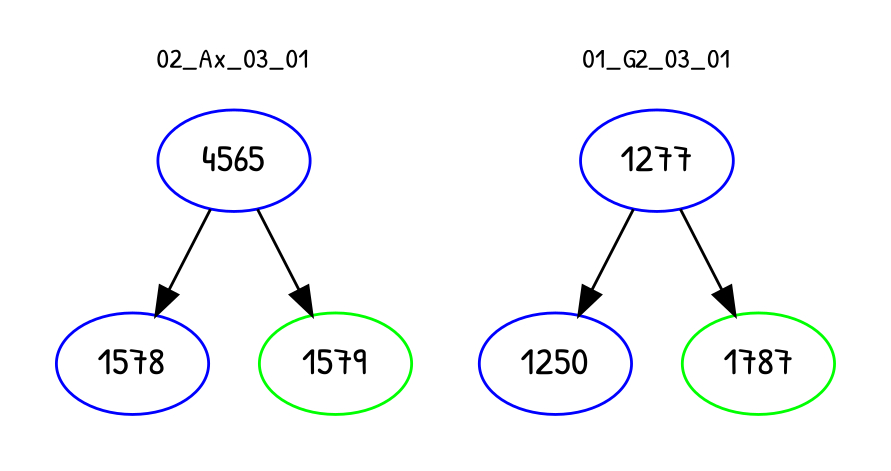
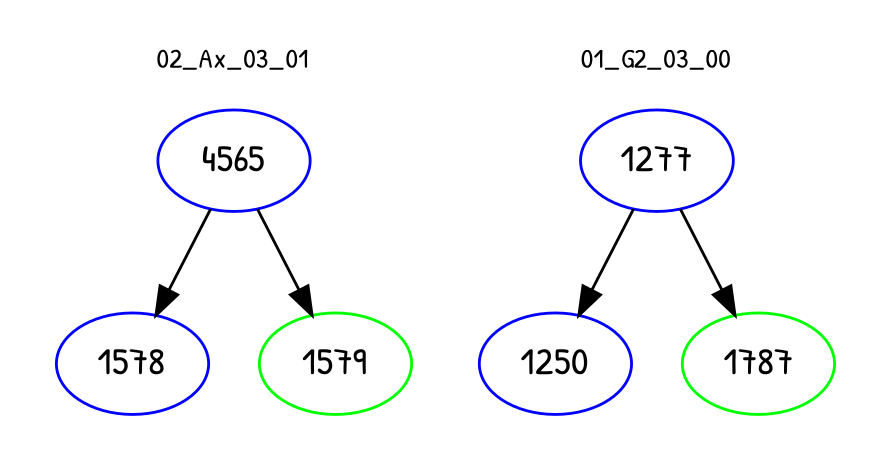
(657, 61) -> (657, 61)
